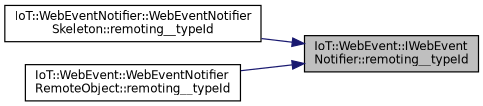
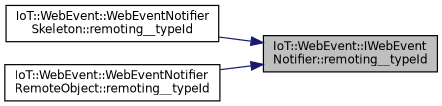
(133, 24) -> (112, 24)
